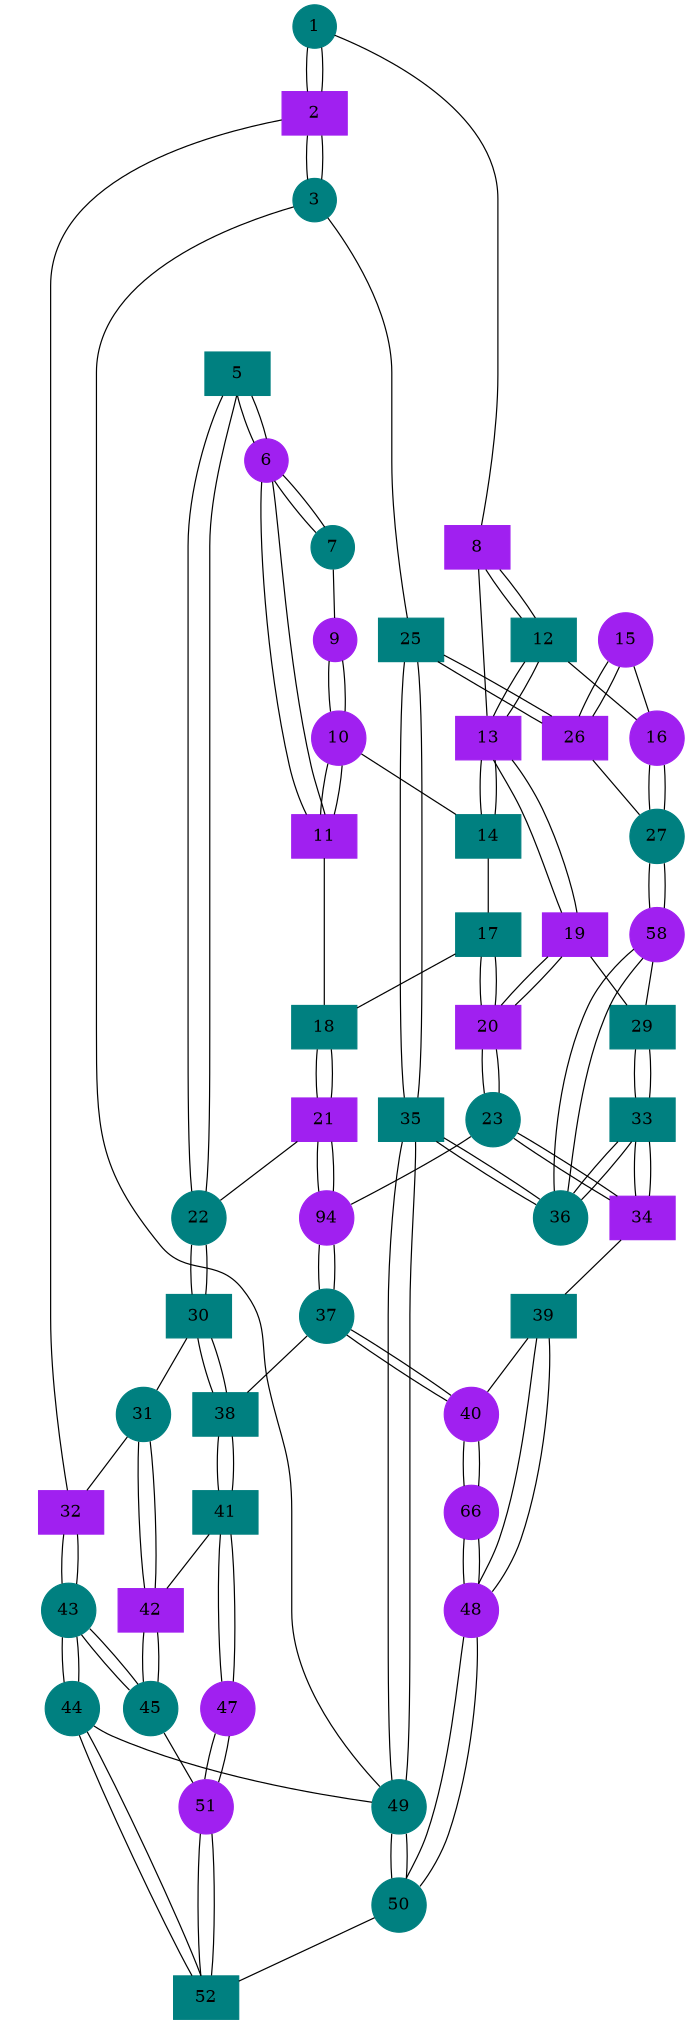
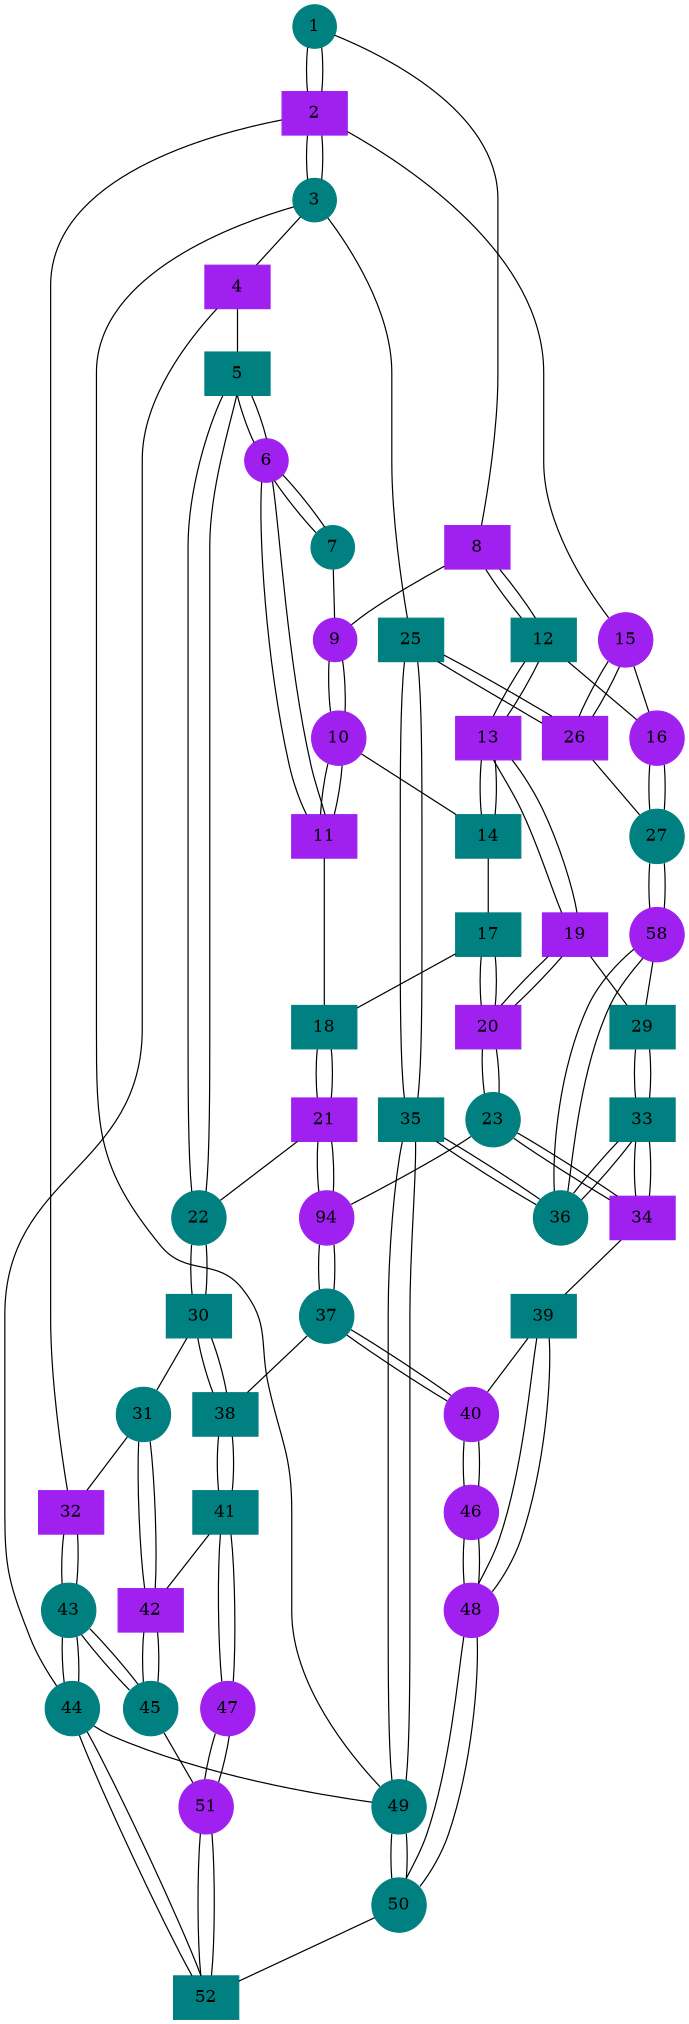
none -> (237, 287)
none -> (539, 341)
(483, 643) -> (394, 595)
(471, 1512) -> (471, 1512)
